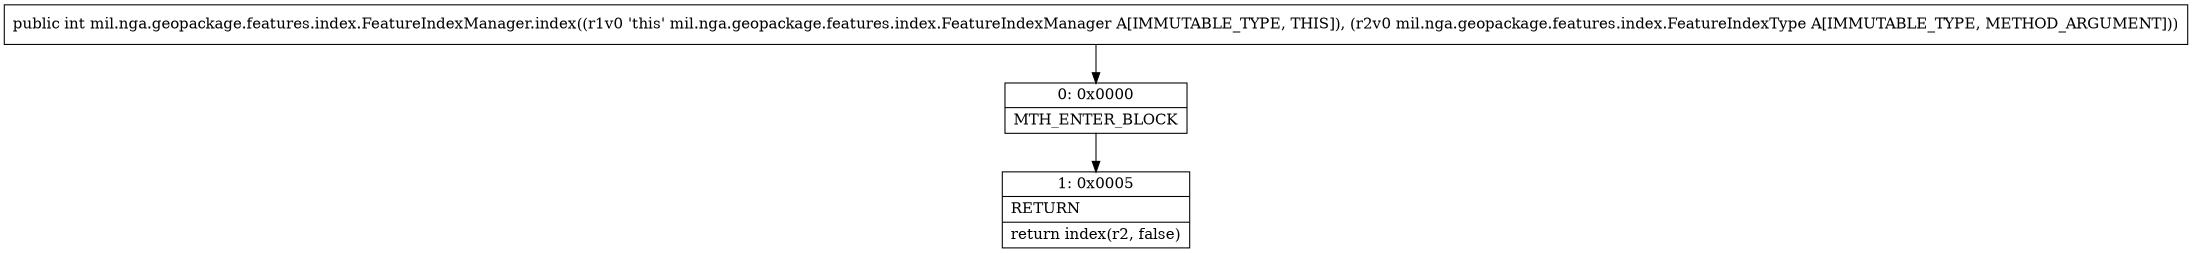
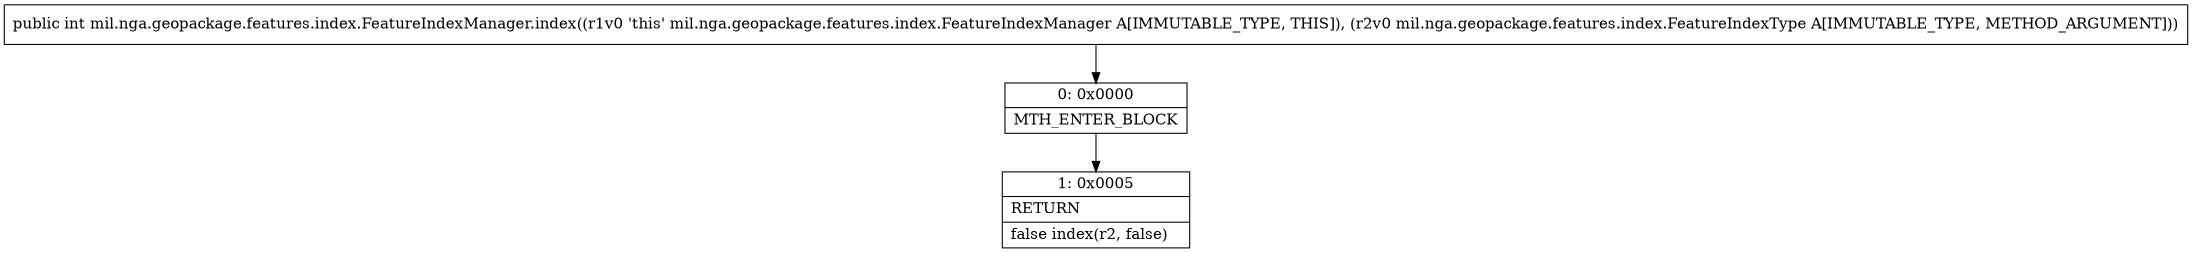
(1096, 235) -> (1090, 235)
